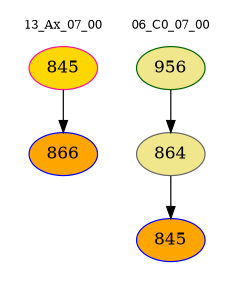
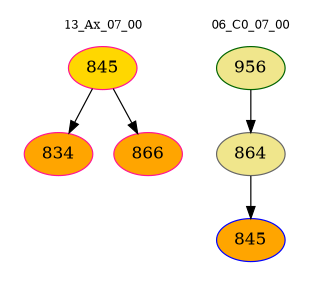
none -> (59, 154)
(63, 154) -> (148, 154)
